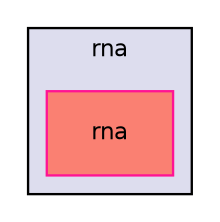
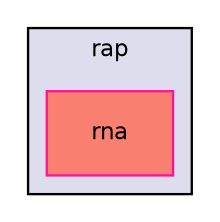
(110, 50) -> (110, 50)
